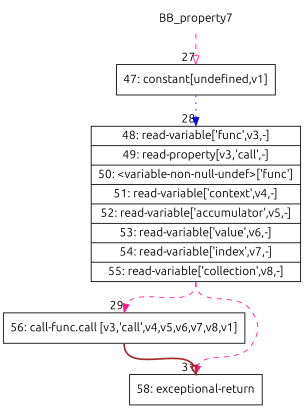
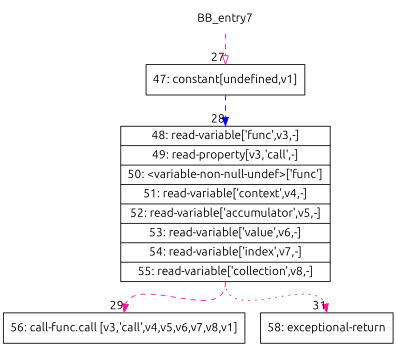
(196, 19) -> (225, 19)
(196, 106) -> (225, 106)
(257, 324) -> (272, 298)
(156, 359) -> none
